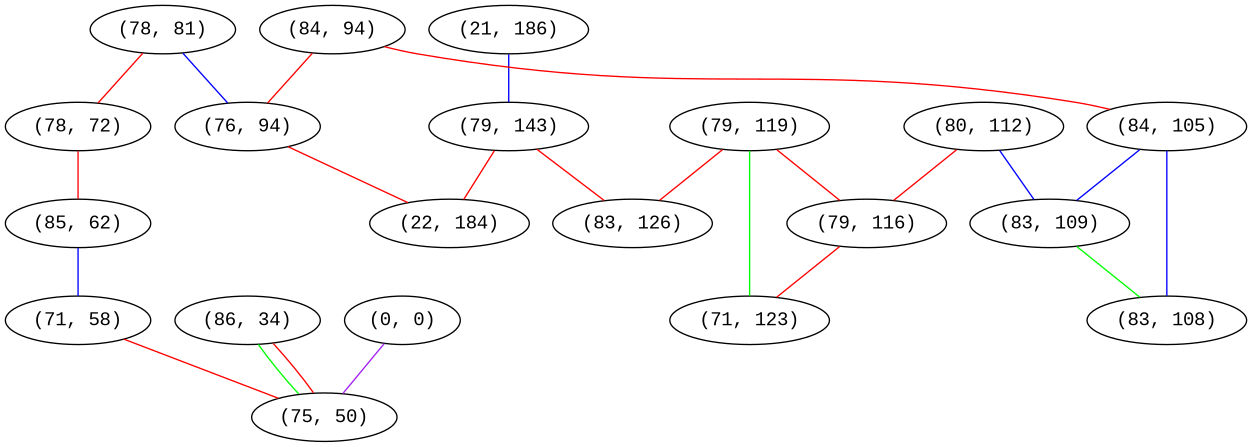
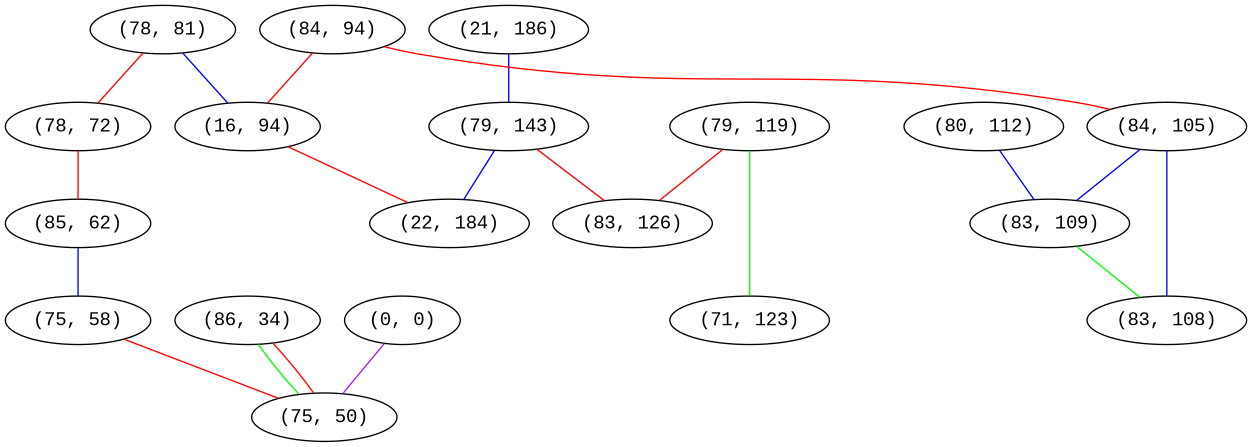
(248, 127) -> (248, 127)
(479, 175) -> (479, 175)
(867, 223) -> none
(78, 320) -> (78, 320)
